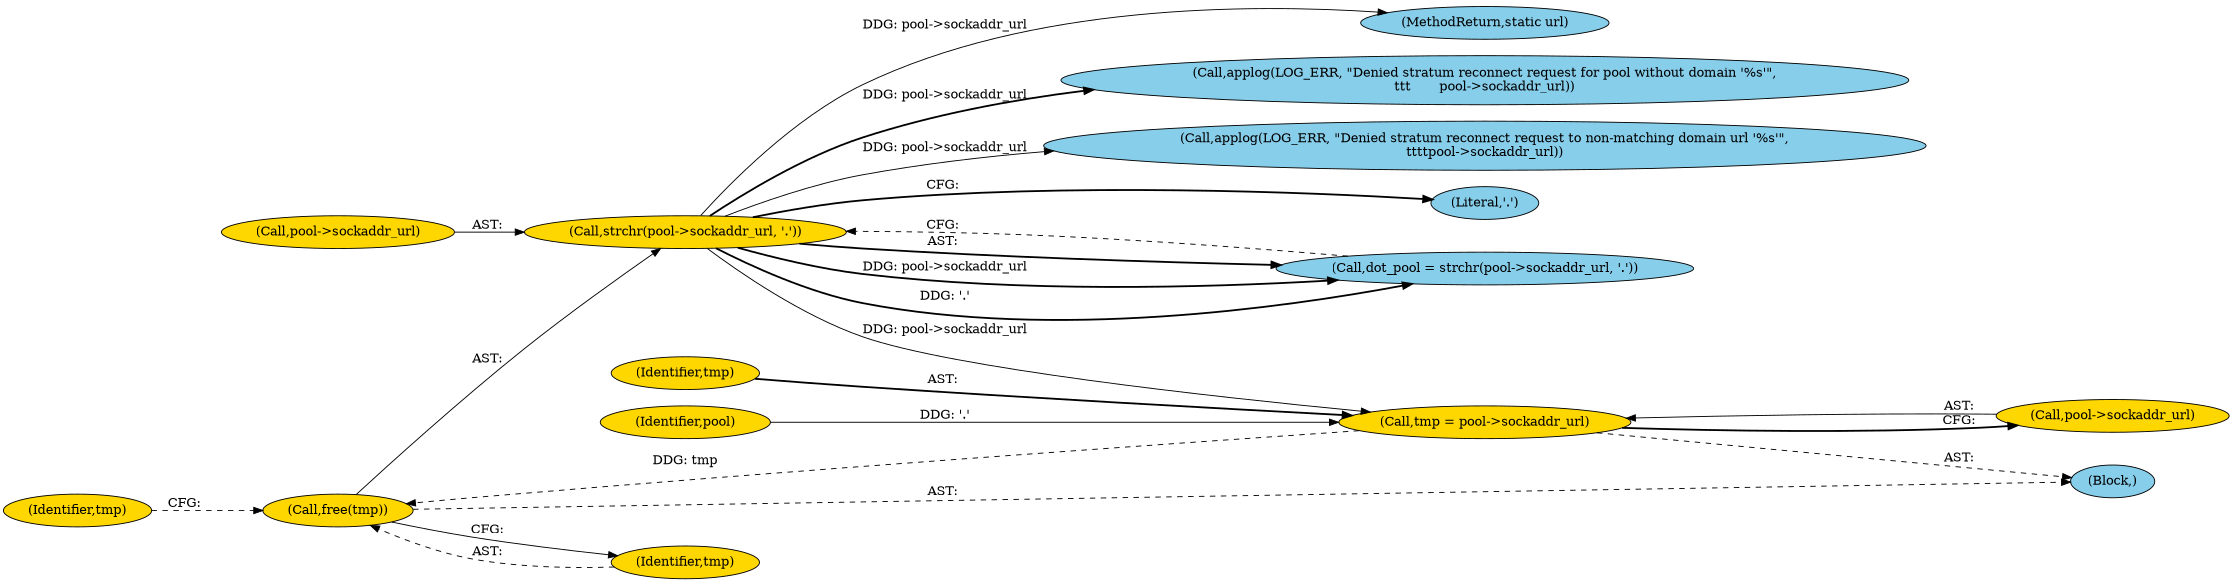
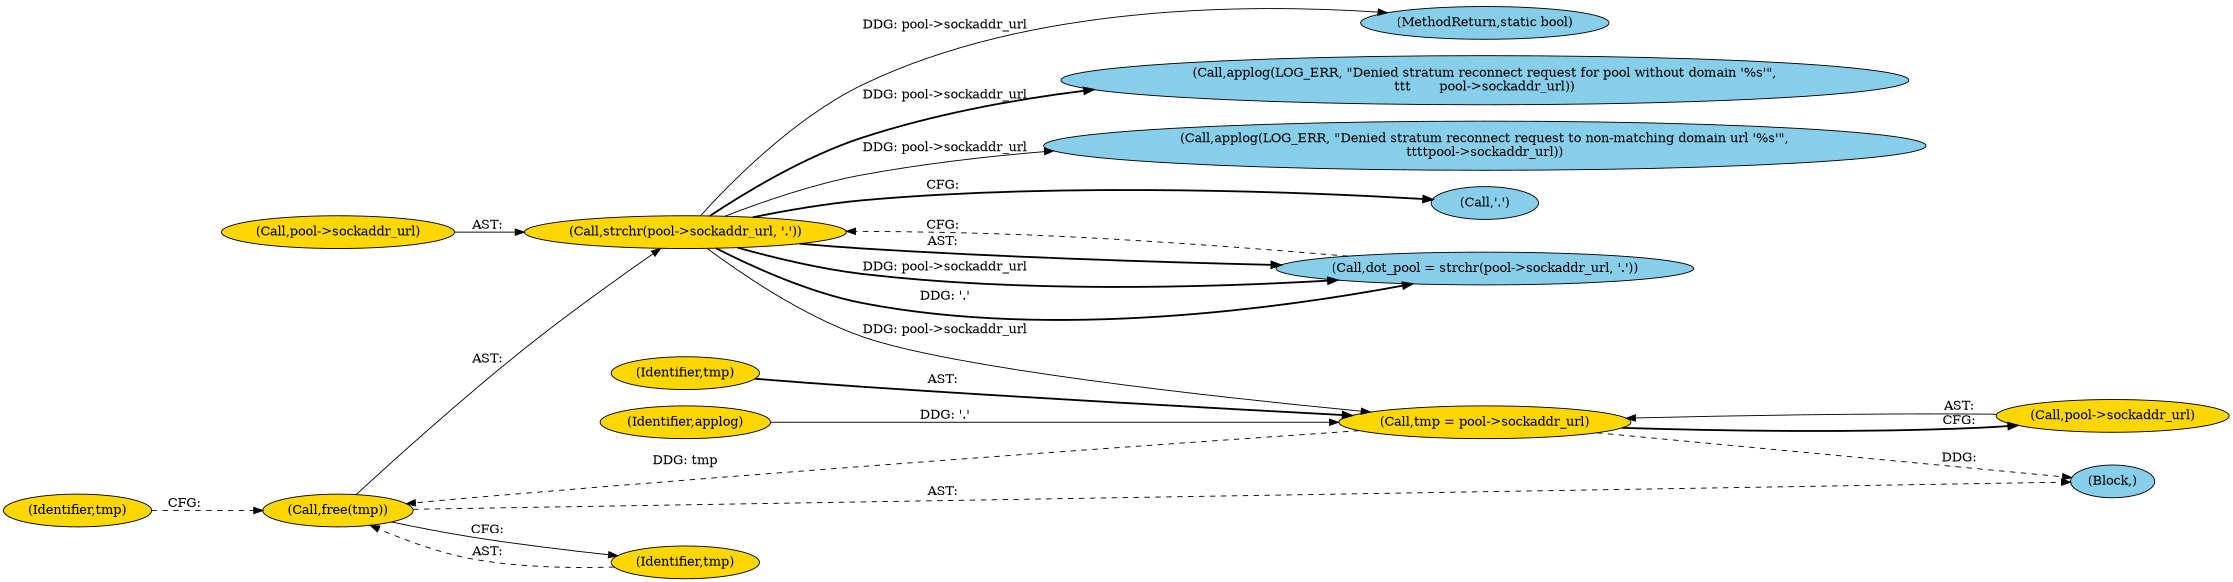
(1485, 23) -> (1485, 23)
(1485, 203) -> (1485, 203)
(685, 422) -> (685, 422)
(1961, 458) -> (1961, 458)
